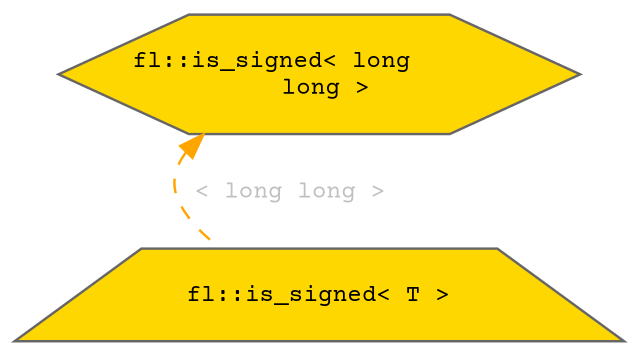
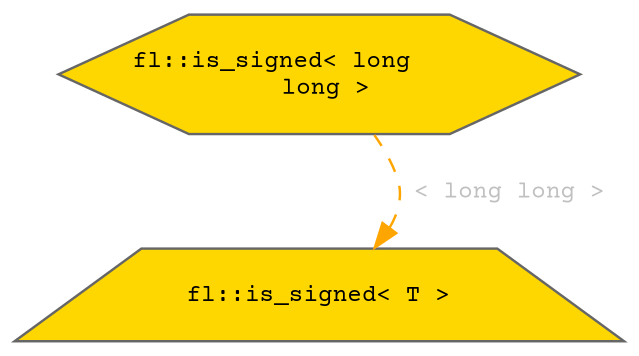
(181, 206) -> (398, 179)
